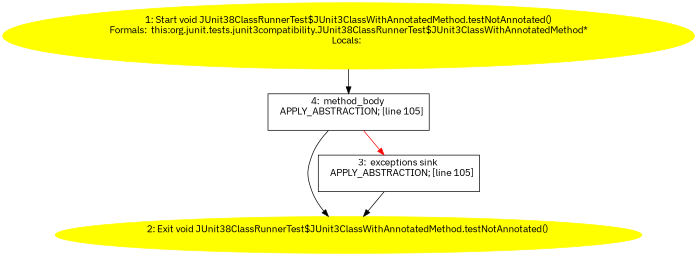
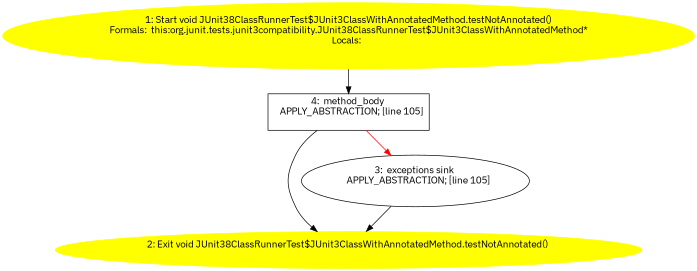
(399, 173) -> (415, 181)
